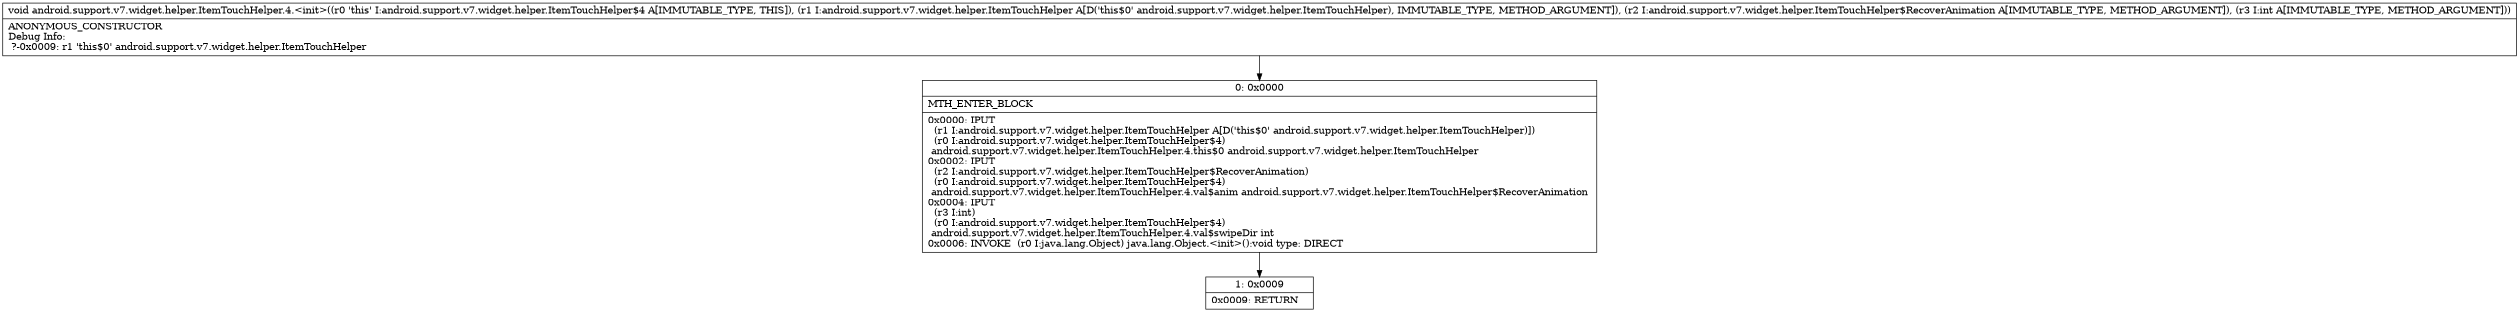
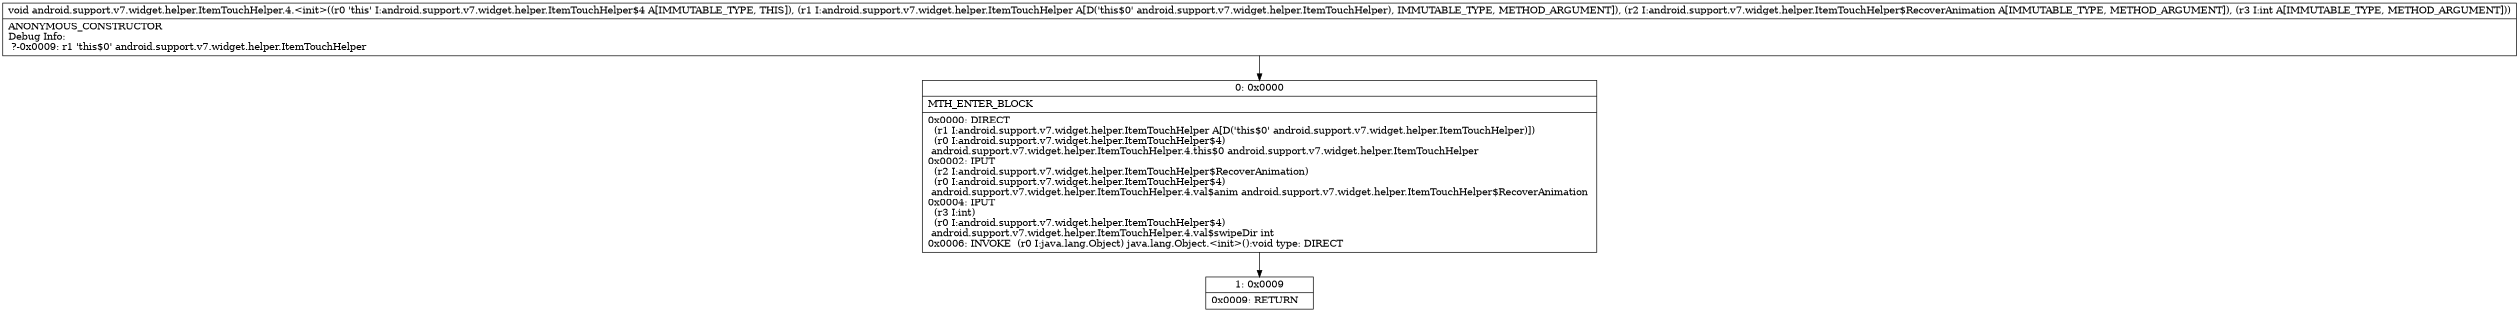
(964, 121) -> (972, 121)
